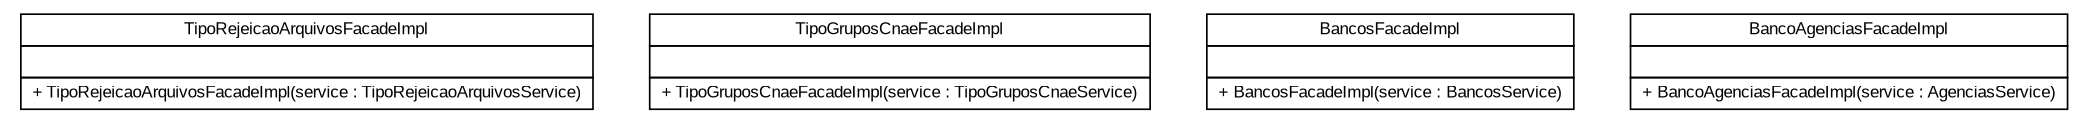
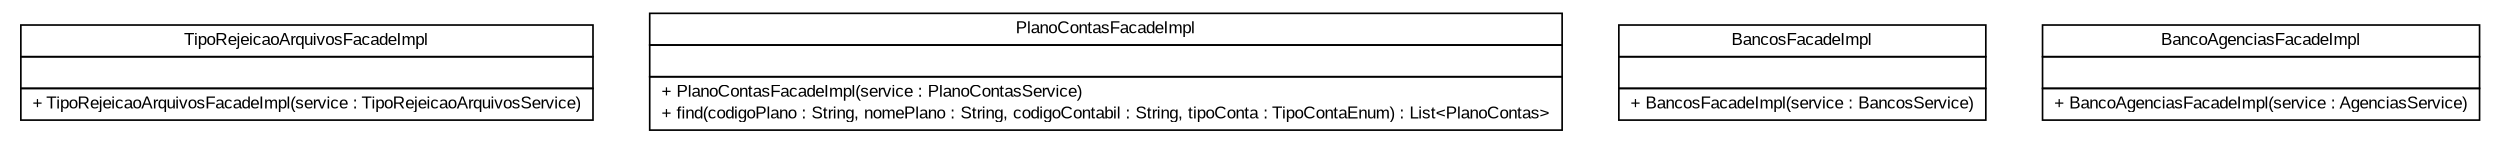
(900, 61) -> none
none -> (1105, 72)
